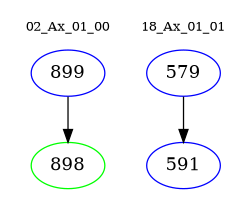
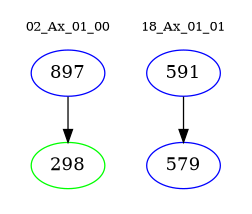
(68, 73) -> (68, 73)
(184, 113) -> (184, 113)
(68, 166) -> (68, 166)
